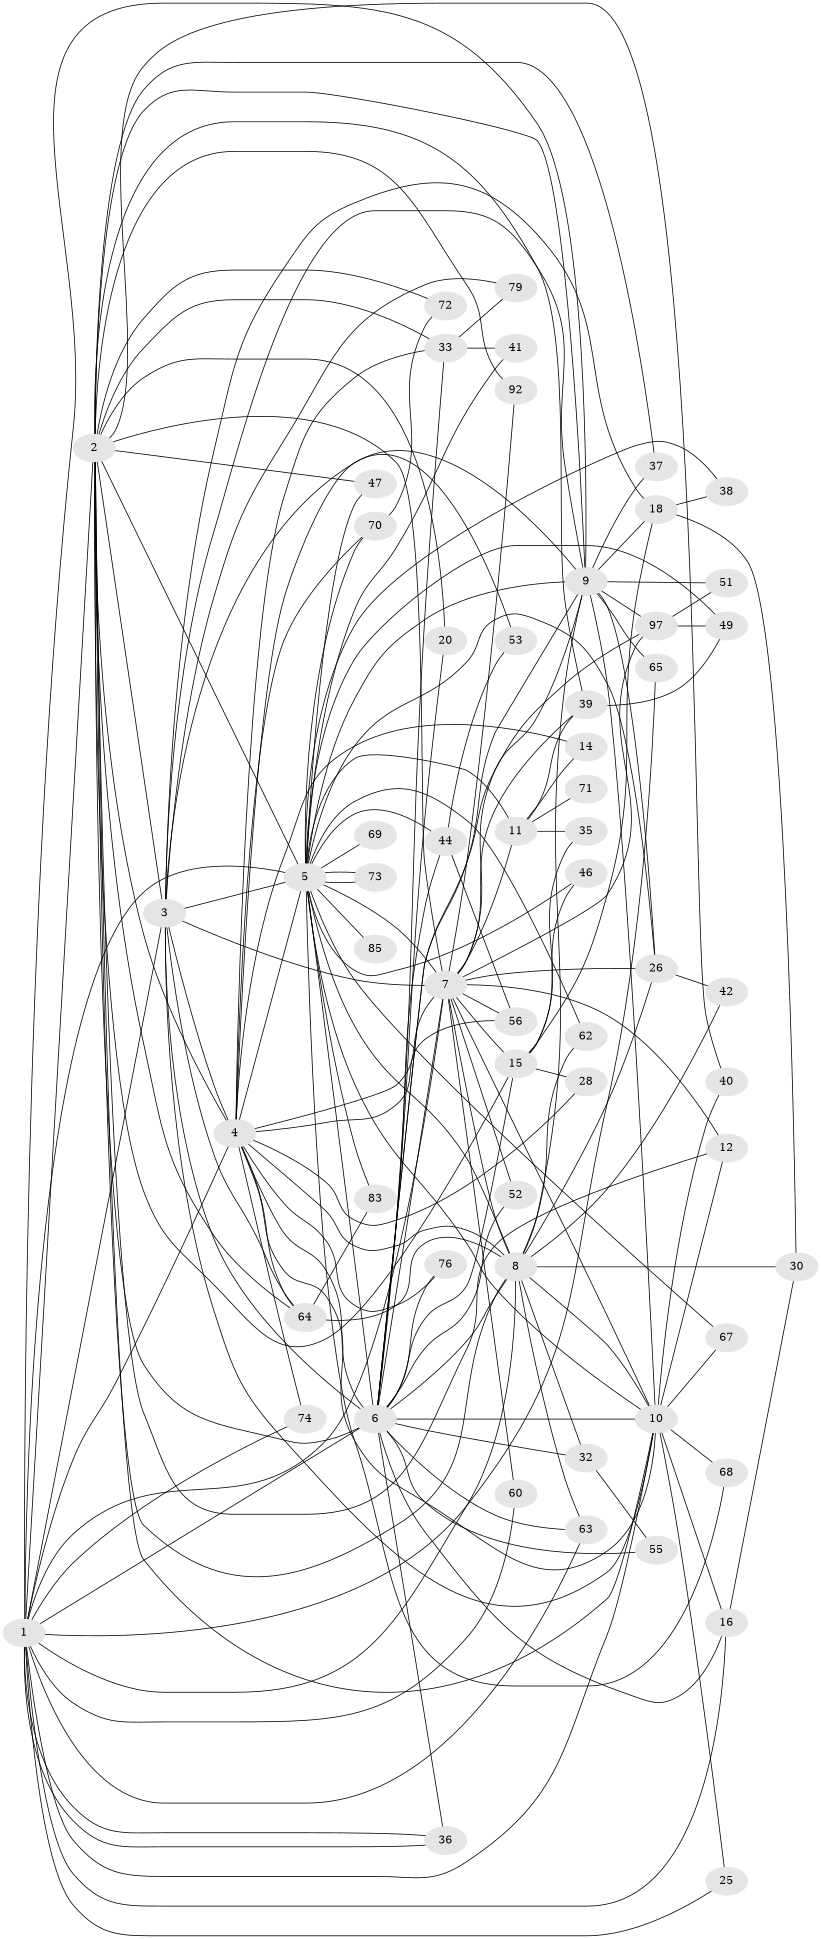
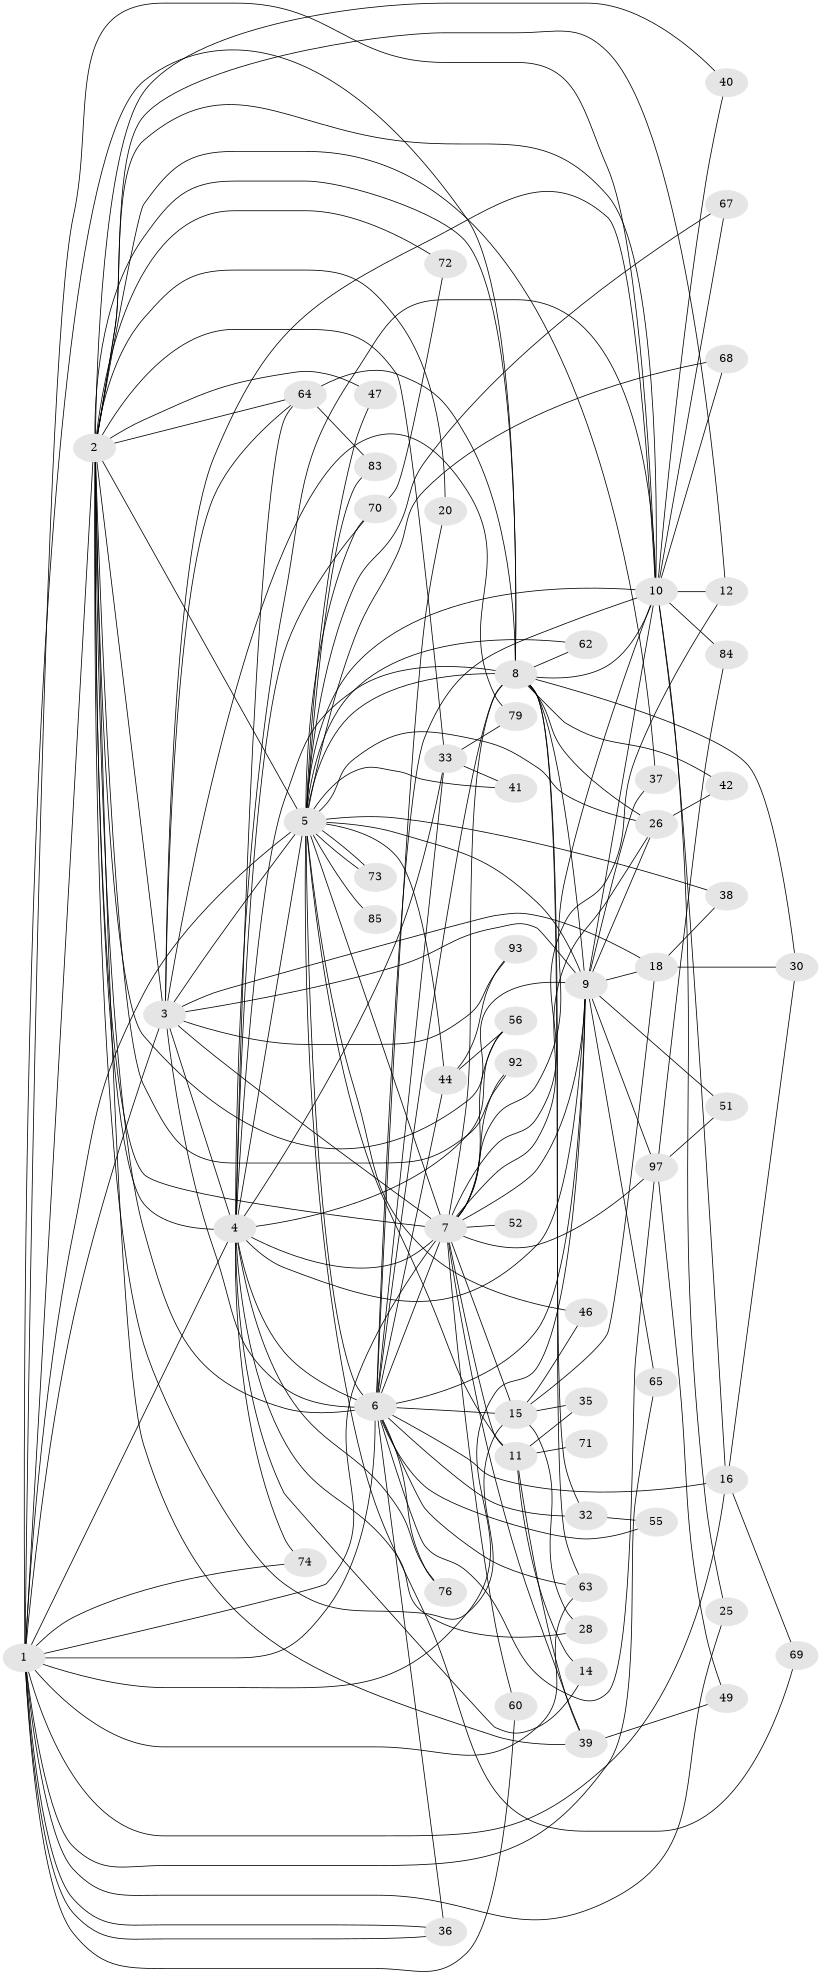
(405, 606) -> none
(516, 641) -> (516, 949)
none -> (727, 655)
(463, 1317) -> none
none -> (762, 1568)
